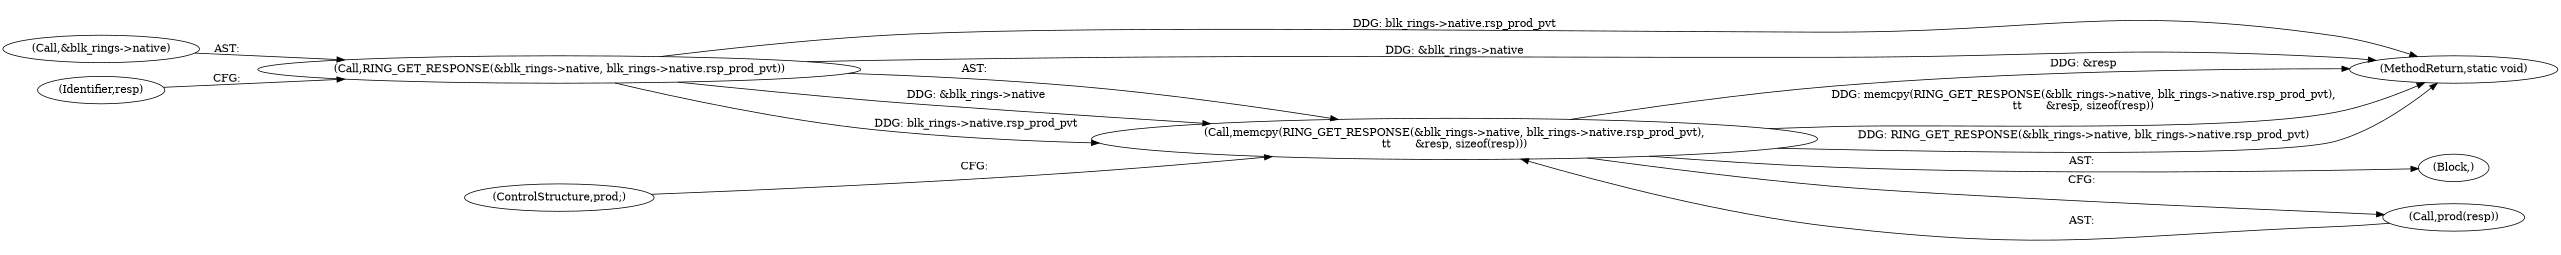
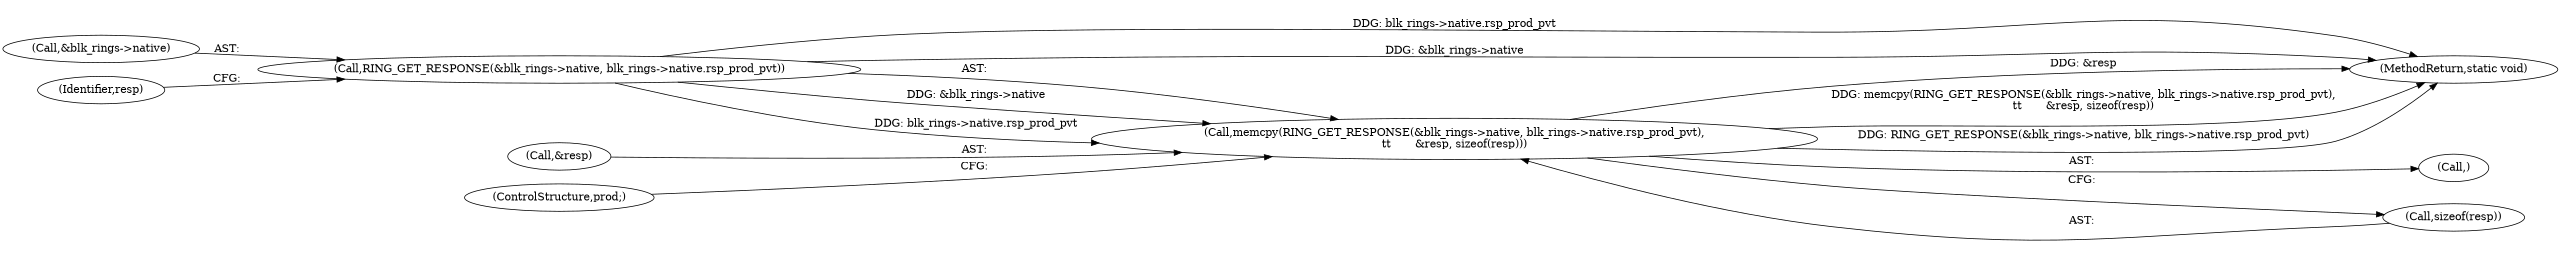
none -> (559, 156)
(2454, 168) -> (2454, 168)
(2454, 217) -> (2454, 217)
